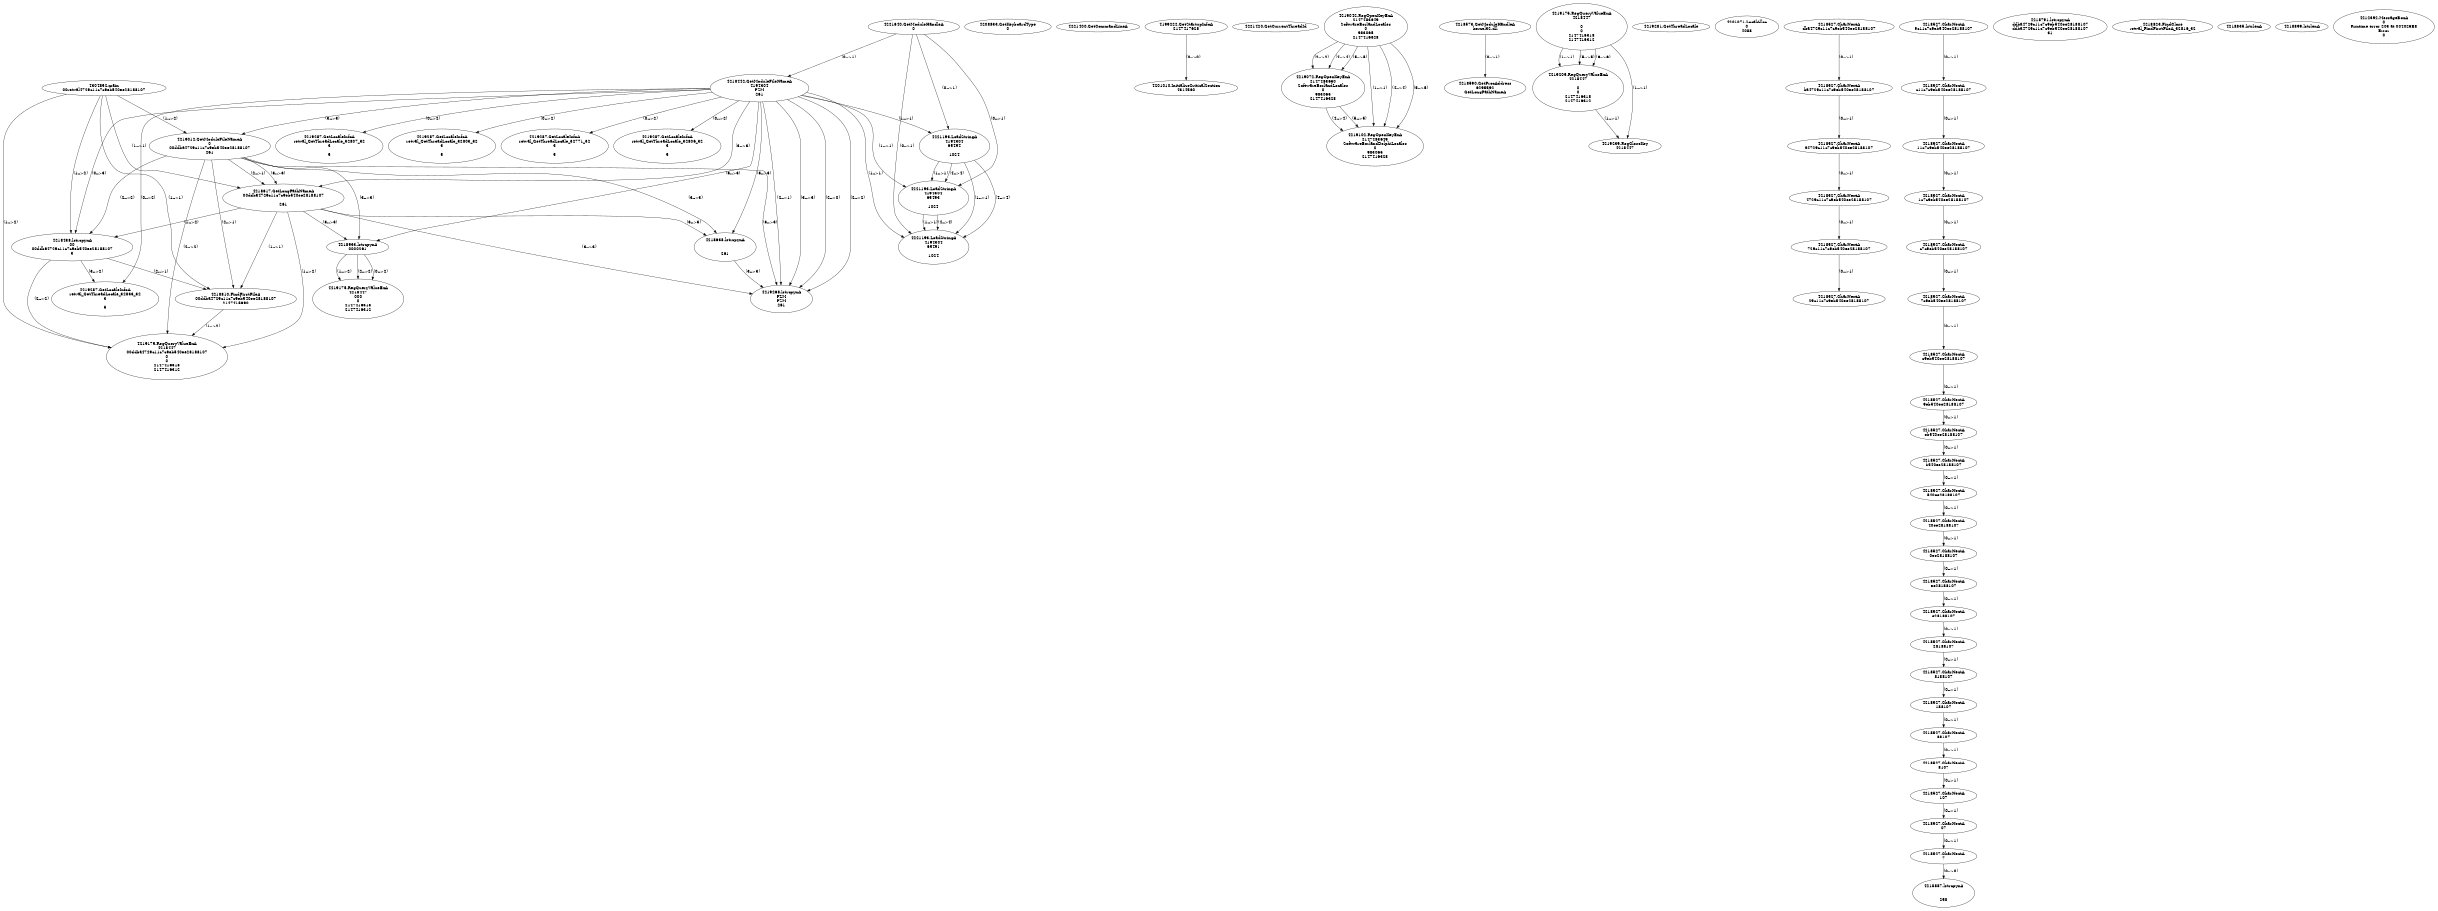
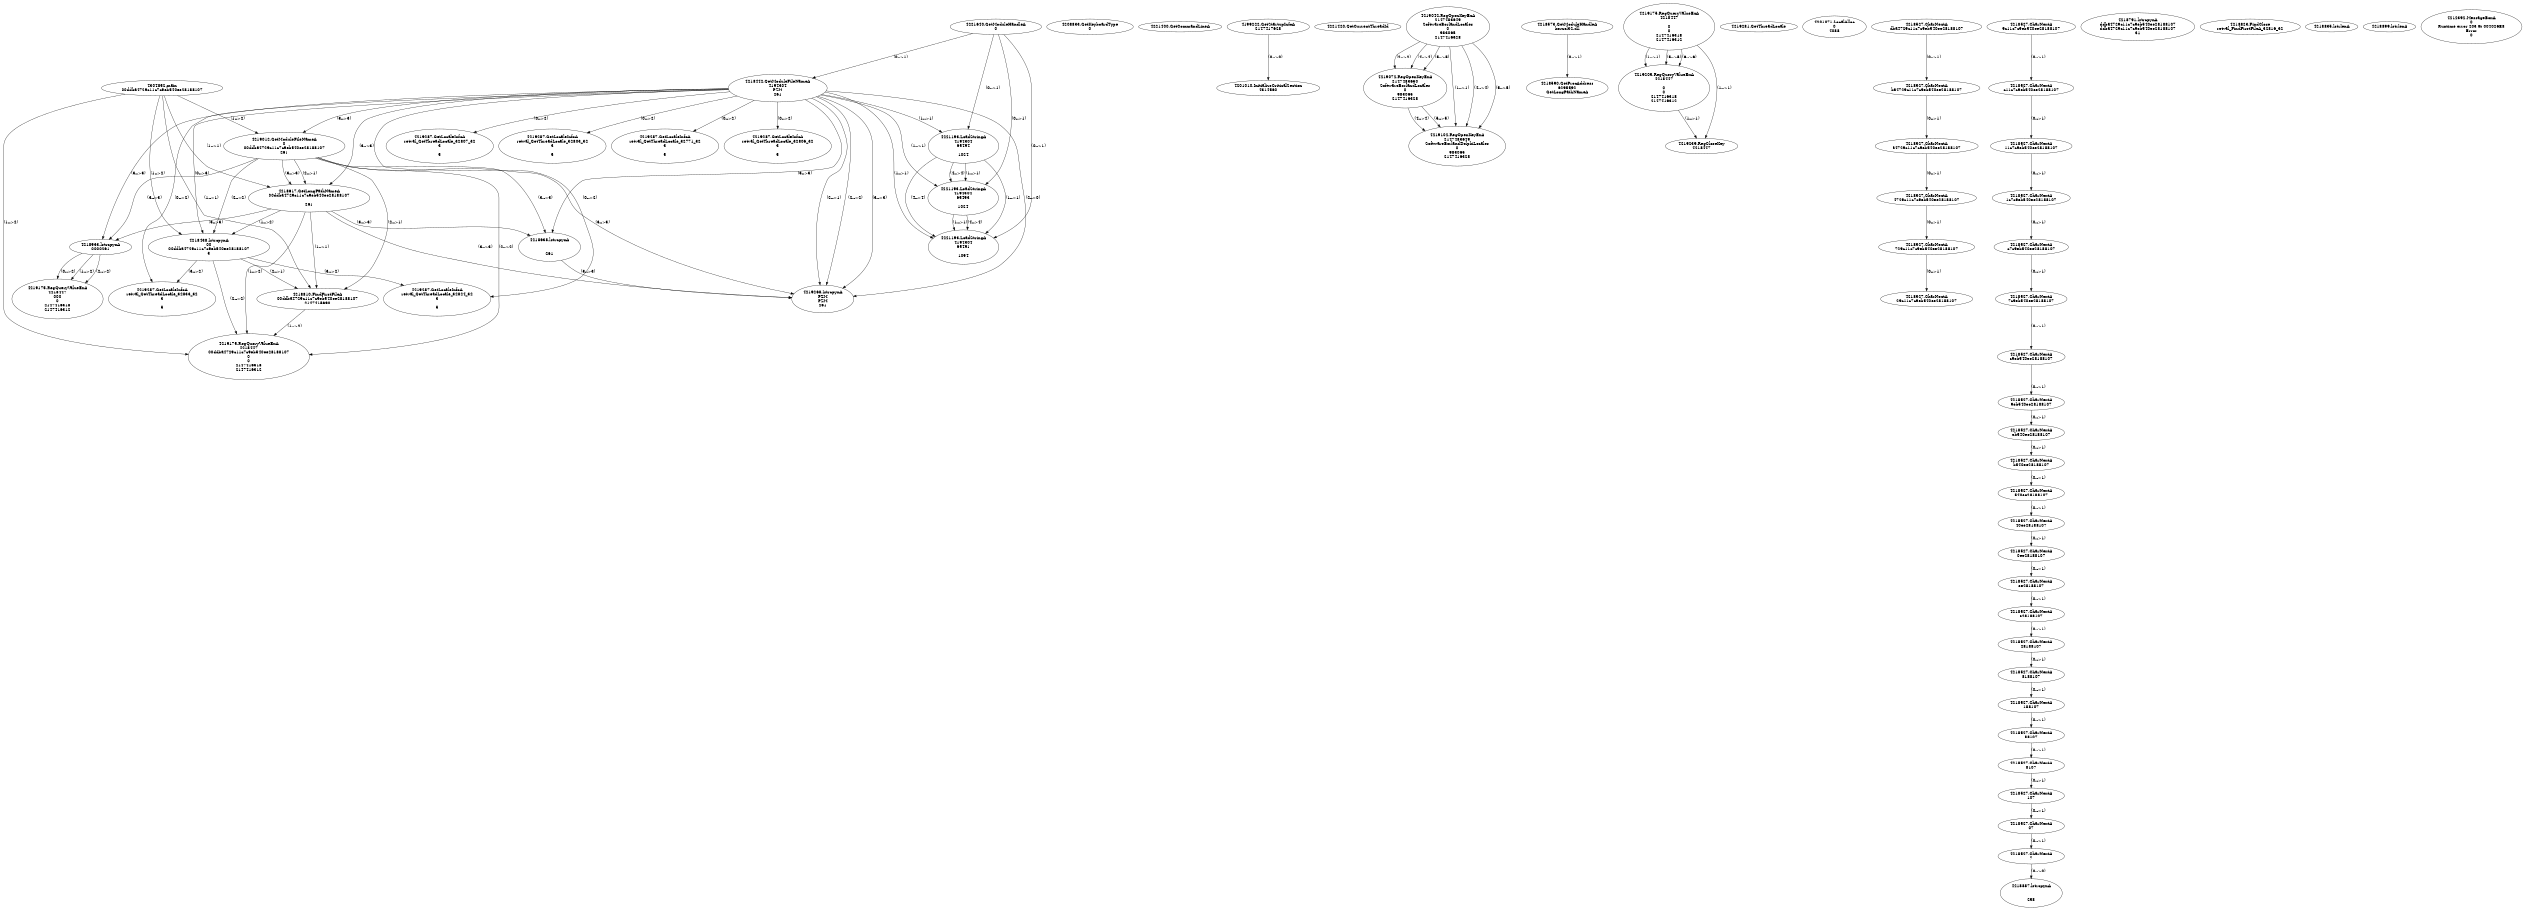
(104, 88) -> (162, 88)
(934, 247) -> (963, 247)
none -> (437, 299)
